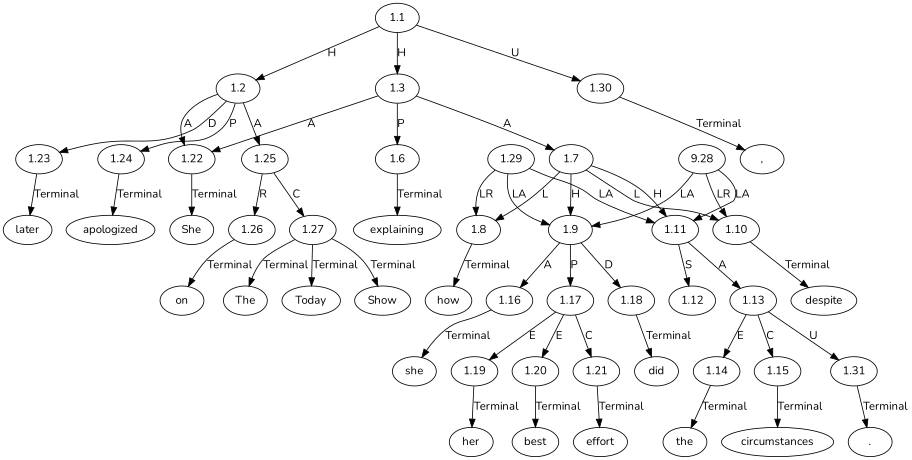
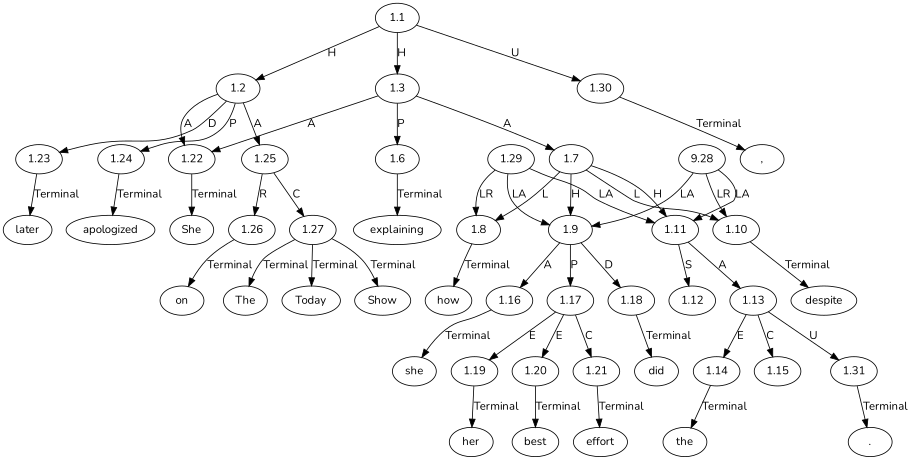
(778, 442) -> none
